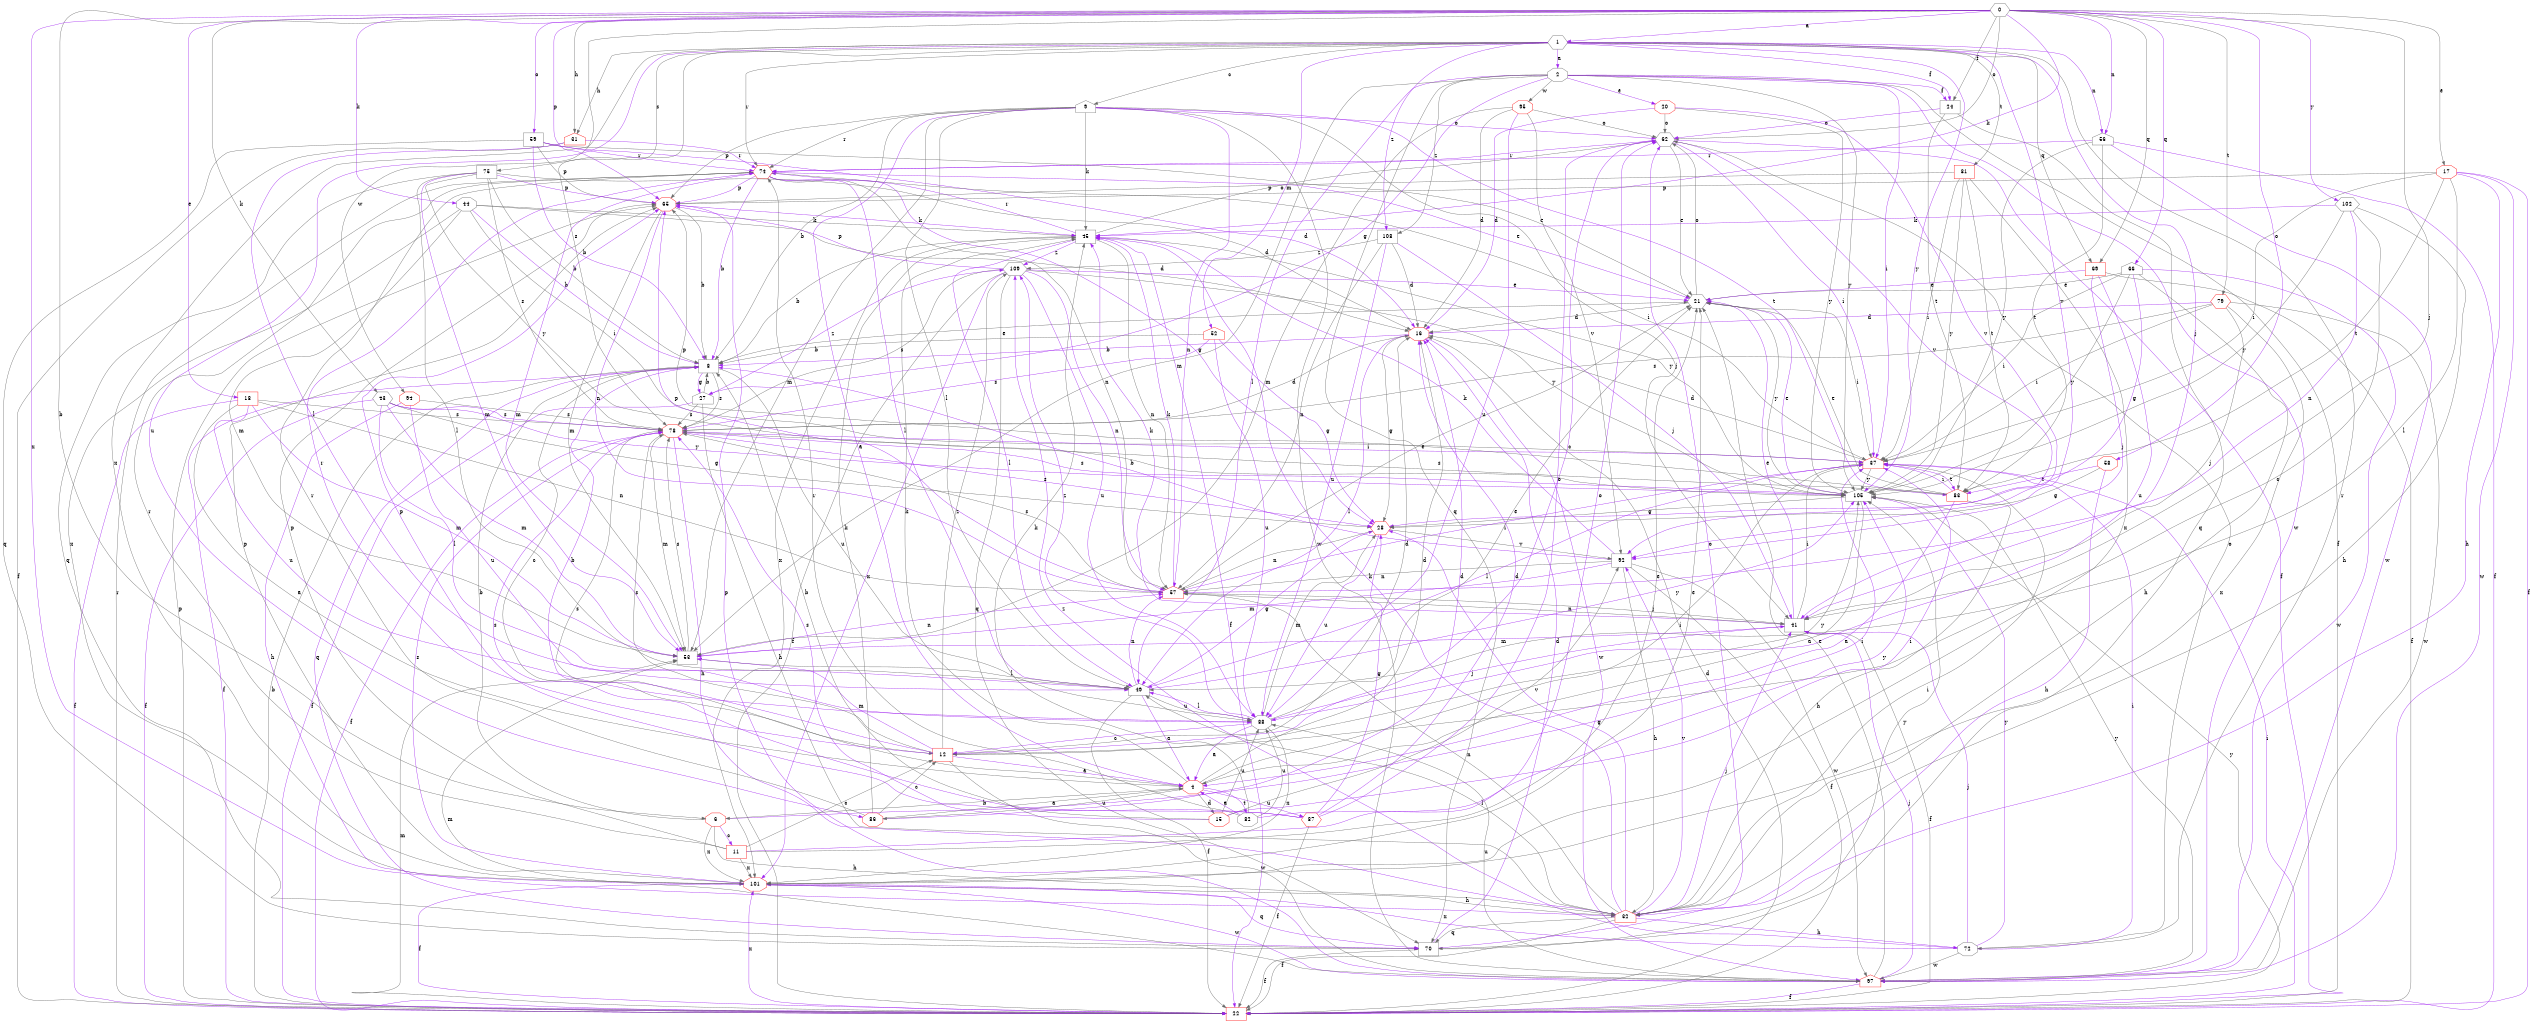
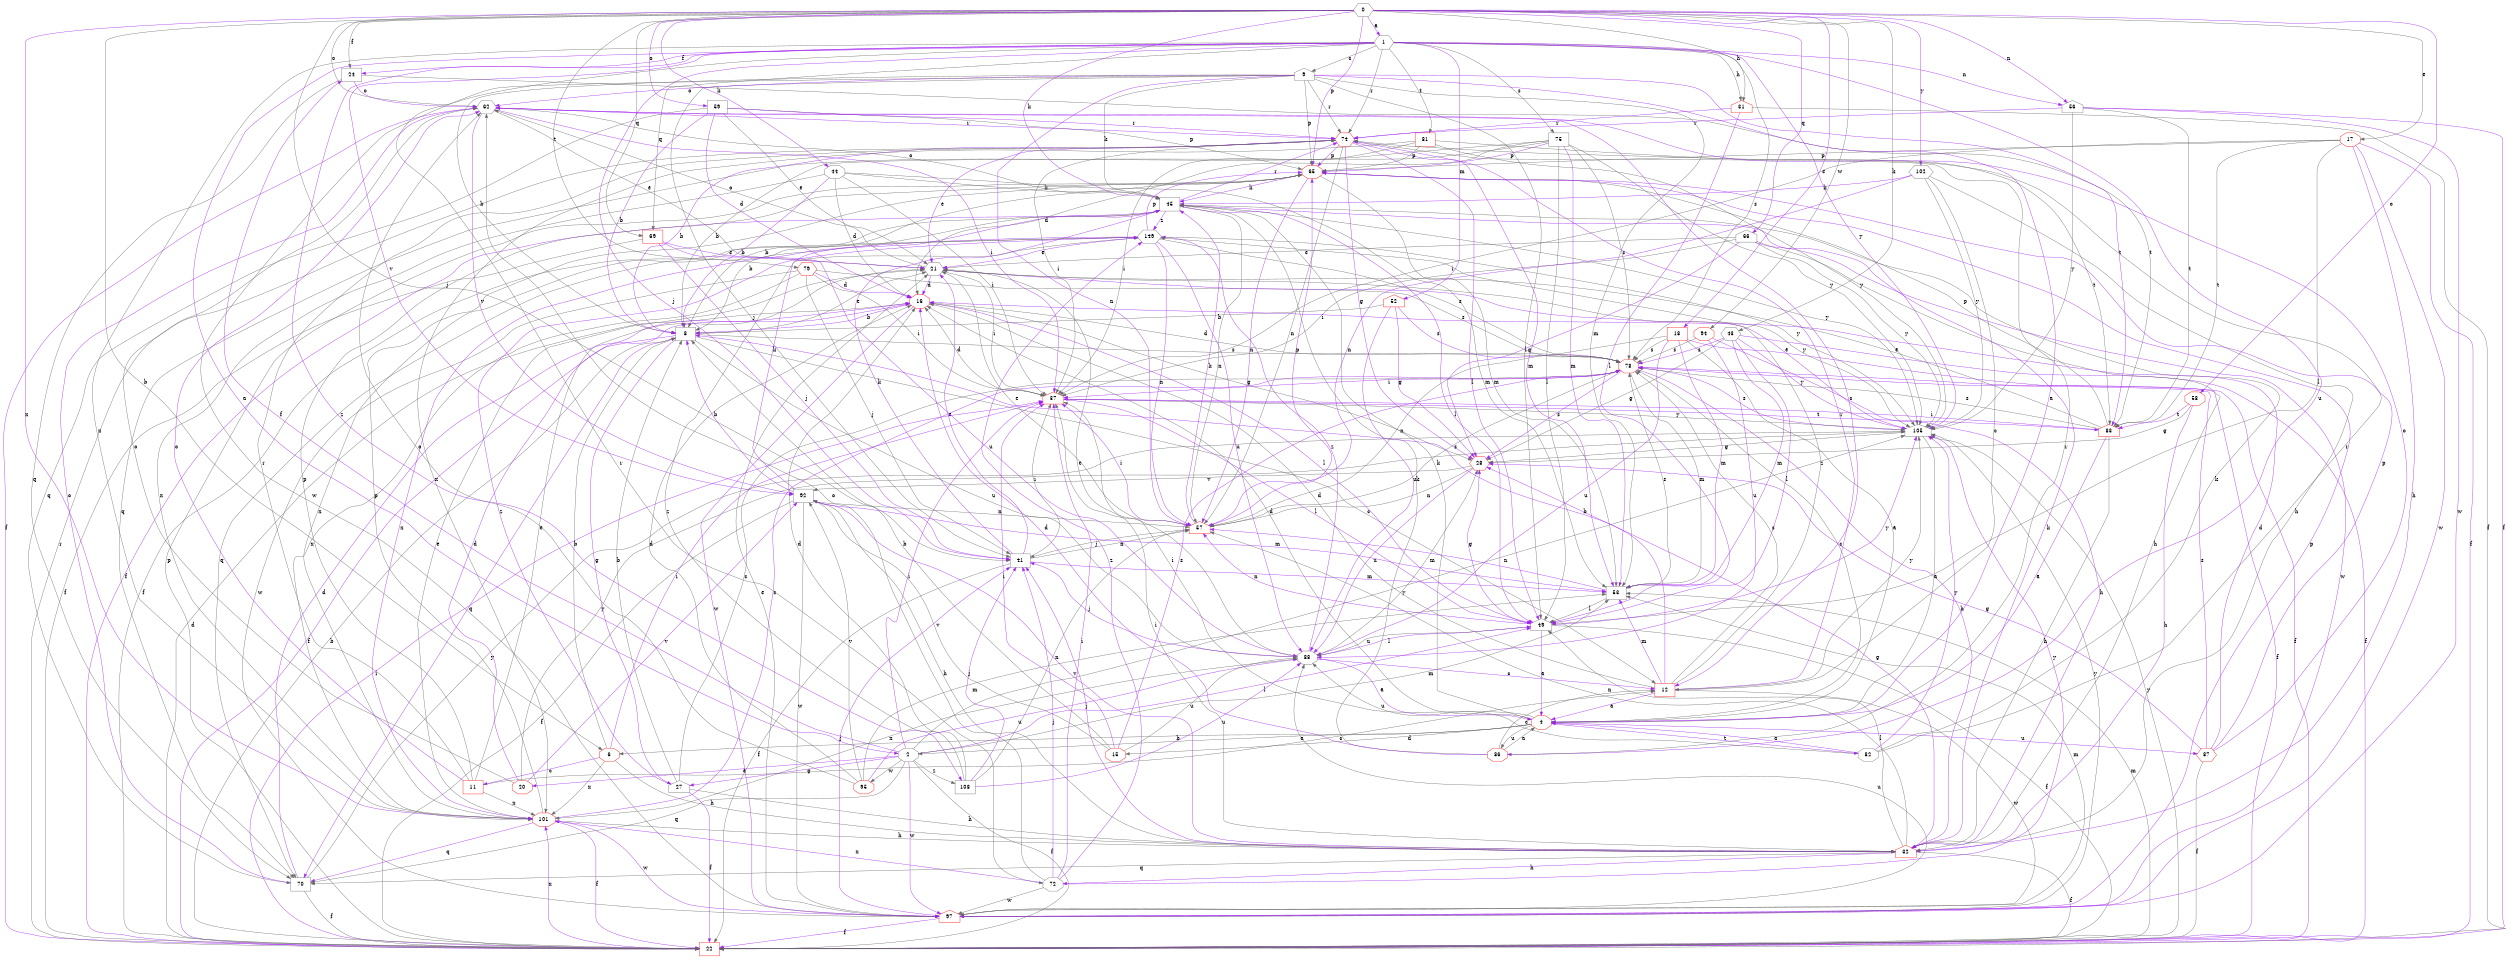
(1015, 269) -> (1149, 237)
(1561, 317) -> (927, 284)
none -> (1227, 739)
